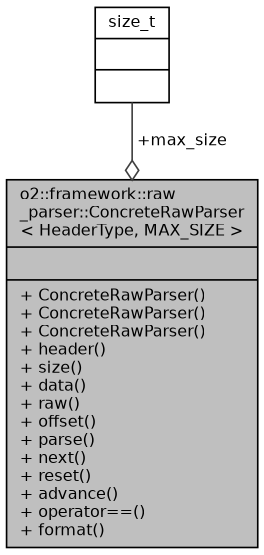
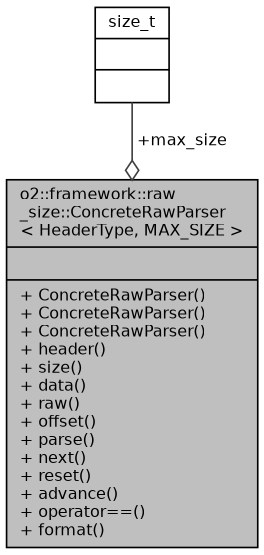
(132, 213) -> (123, 213)
